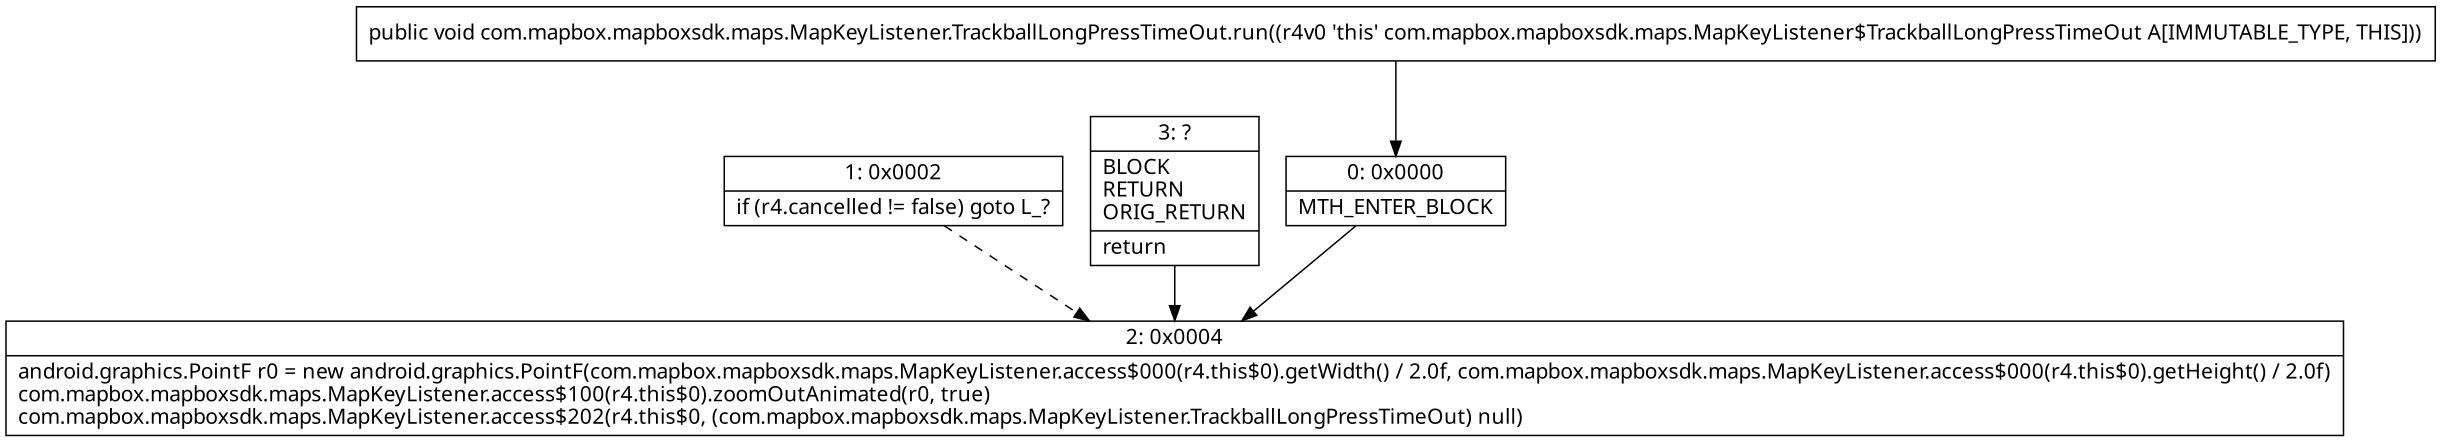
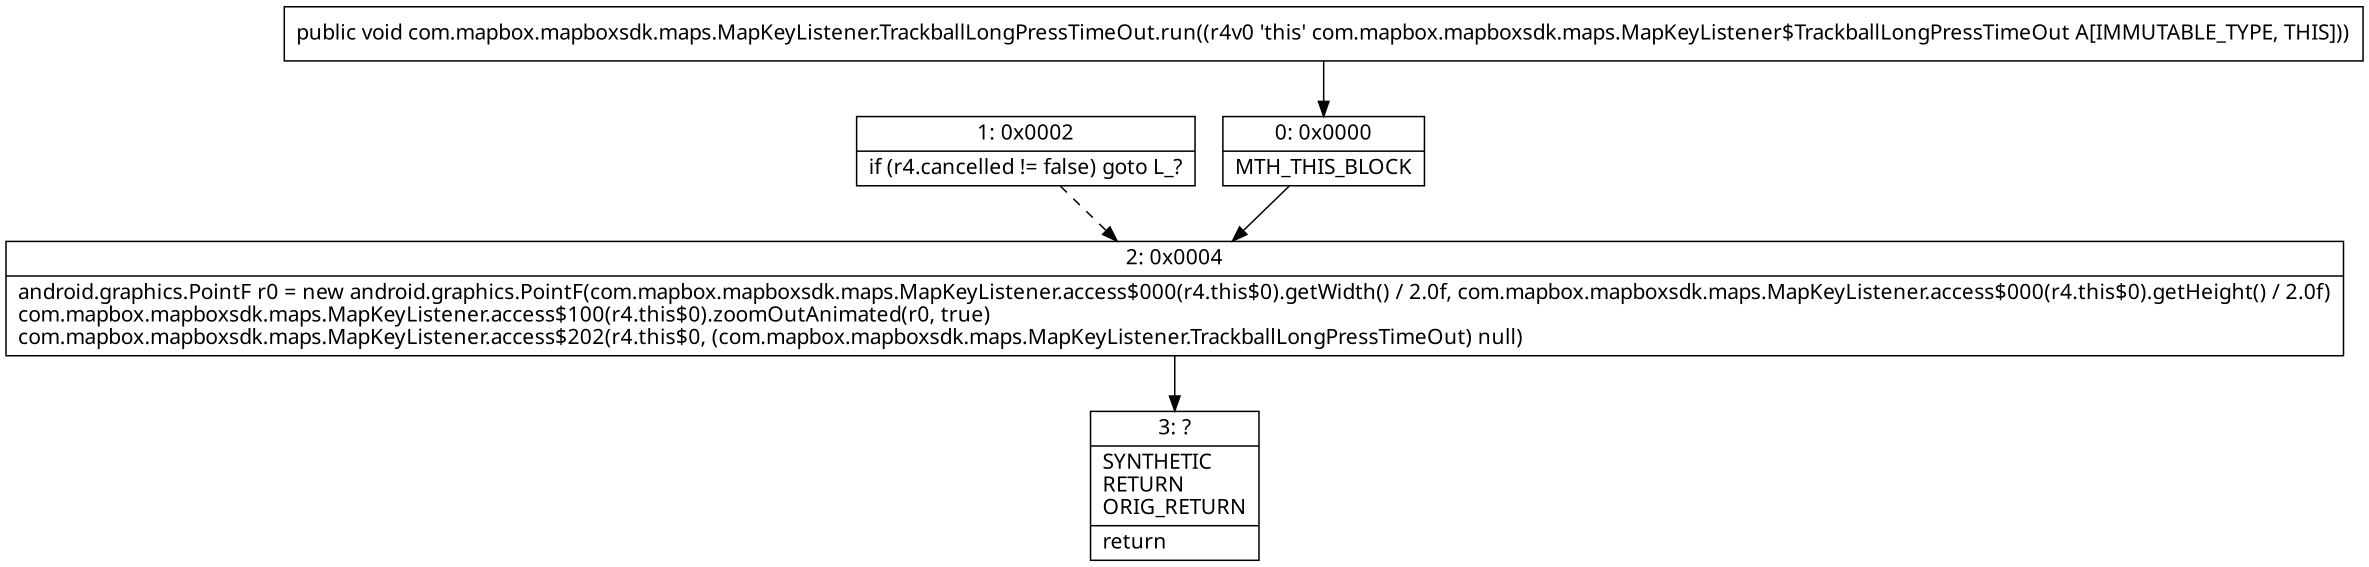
(1137, 168) -> (1157, 463)
(1396, 208) -> (1324, 168)
(1175, 286) -> (1175, 376)
